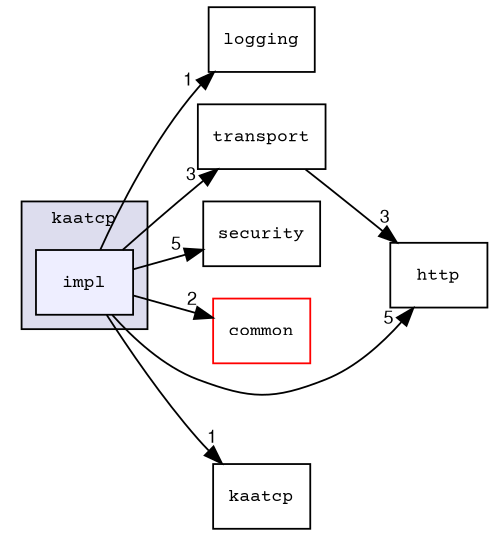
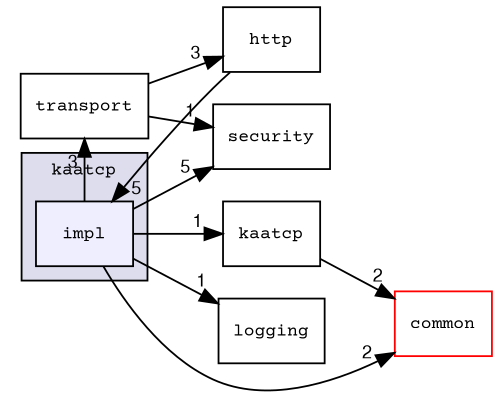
none -> (168, 120)
none -> (349, 274)
(256, 394) -> (170, 134)
